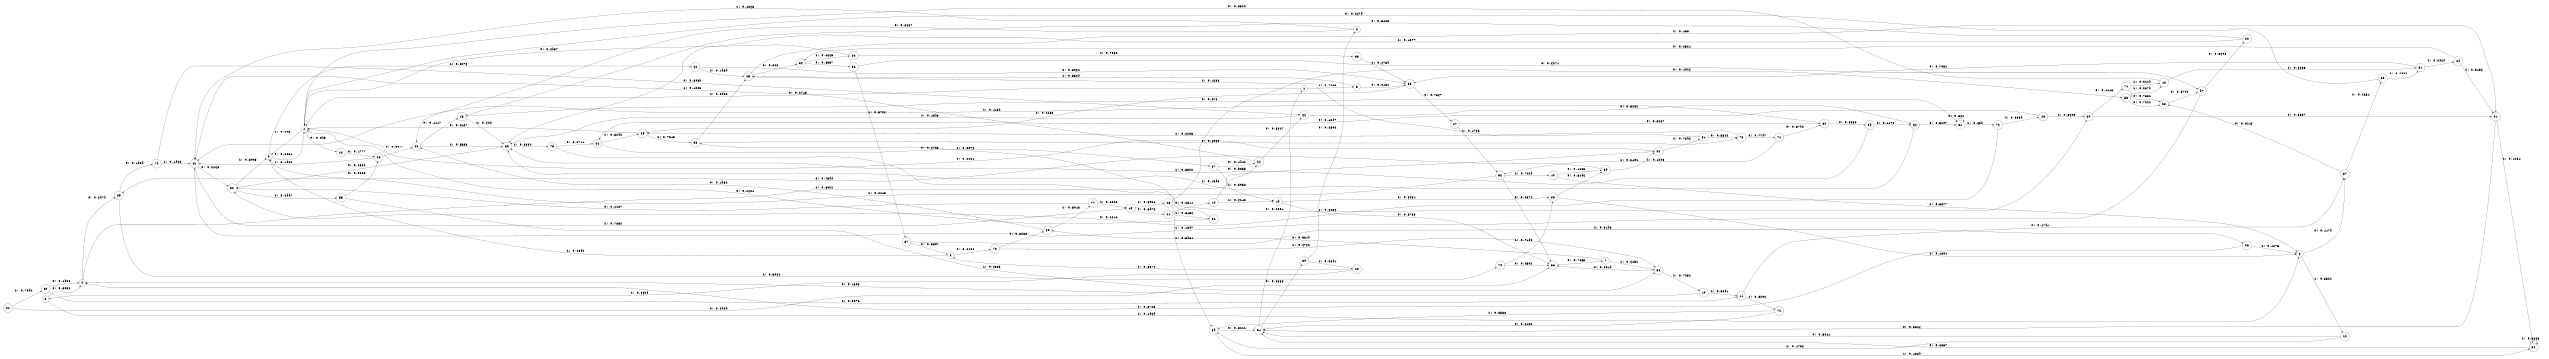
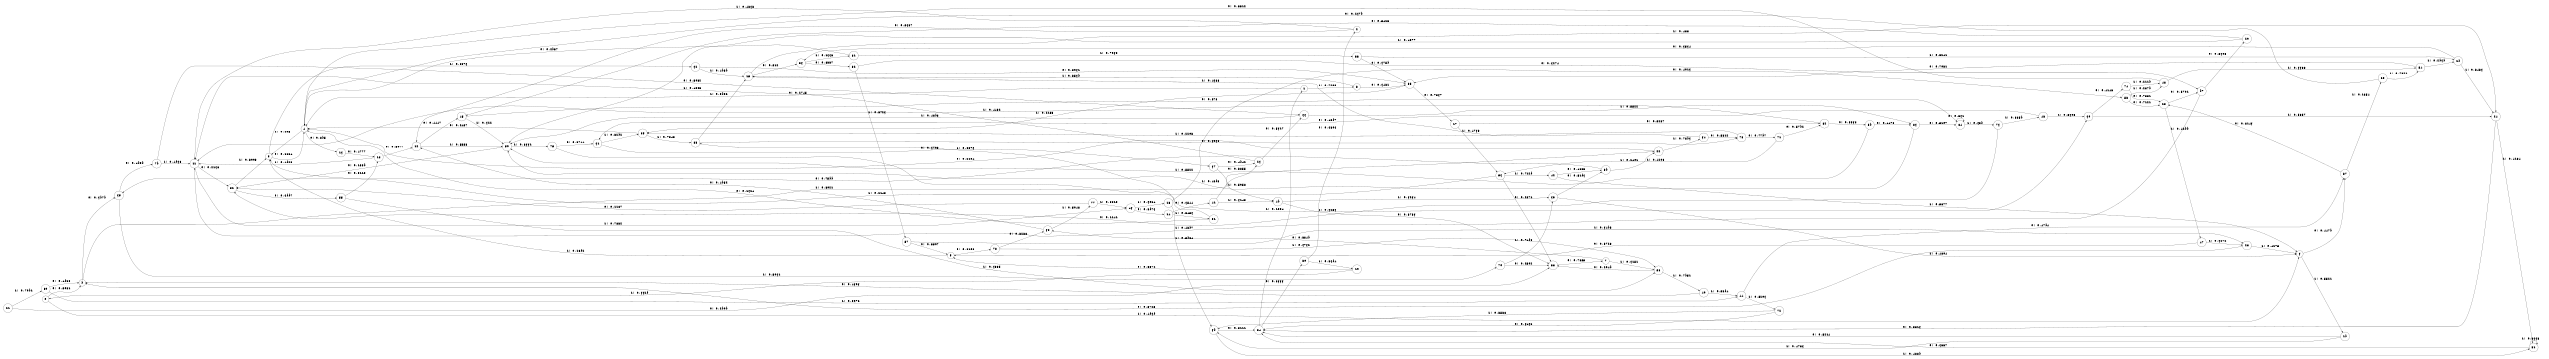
none -> (1907, 57)
(1632, 107) -> (1632, 107)
none -> (2202, 242)
